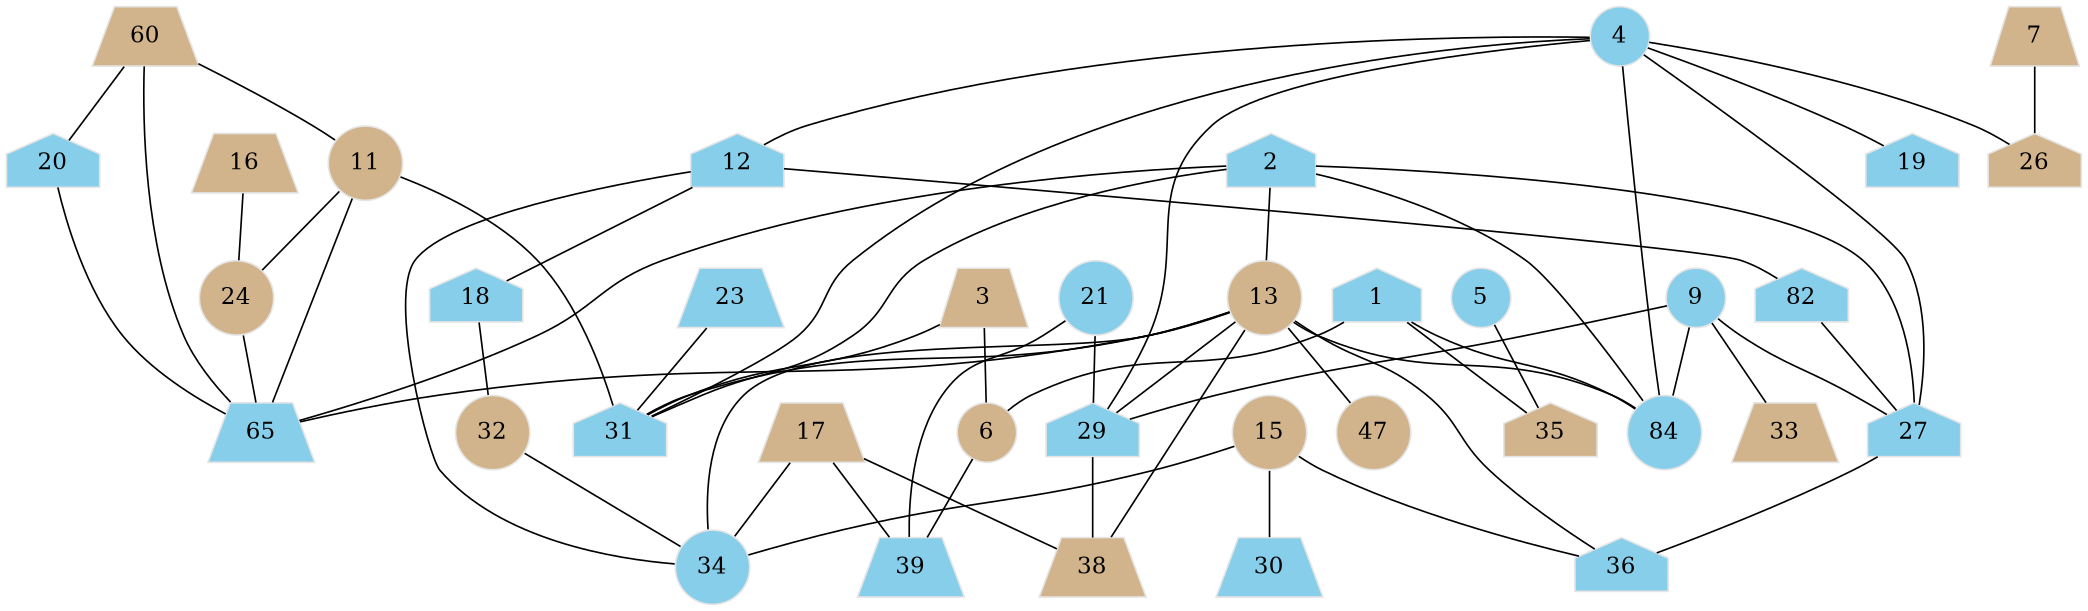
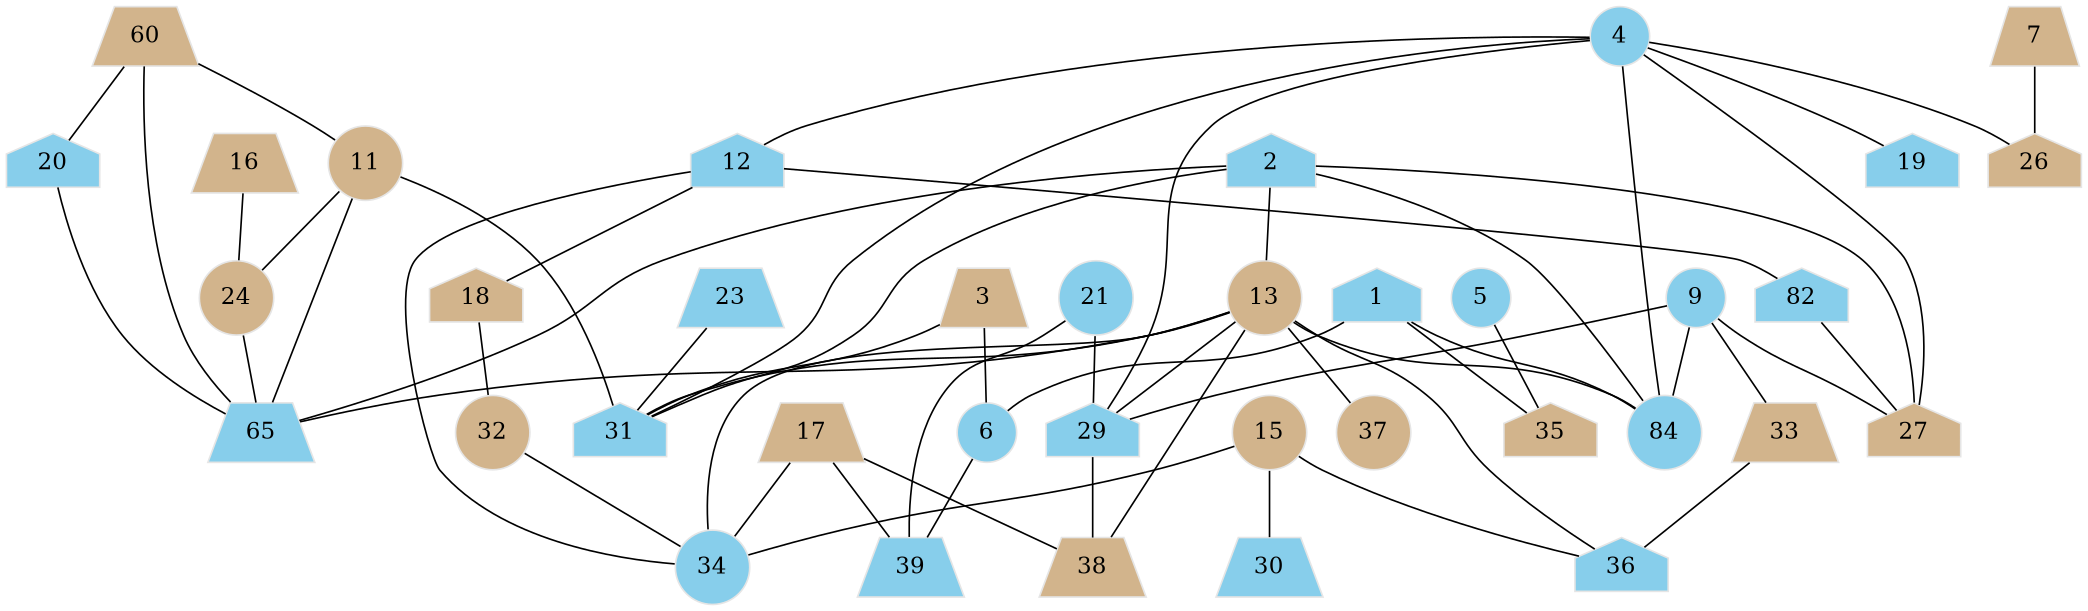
(476, 298) -> (476, 298)
(987, 433) -> (987, 433)
(1374, 433) -> (1374, 433)
(1914, 433) -> (1914, 433)
(1769, 508) -> (1697, 505)
